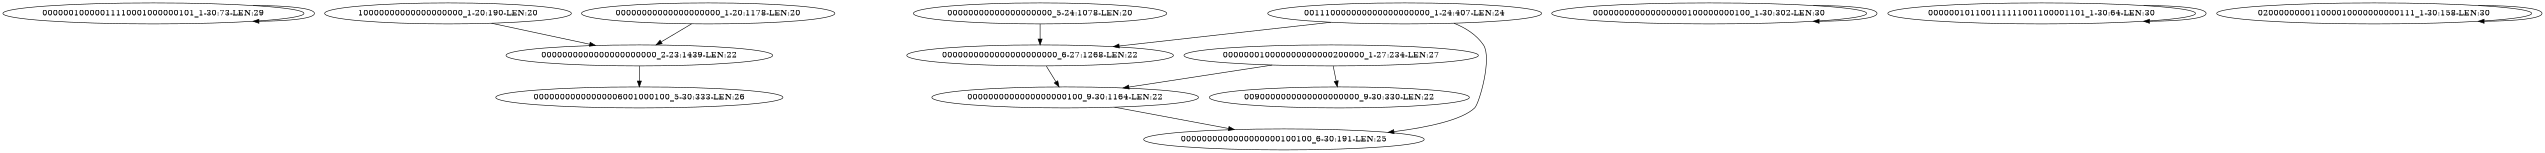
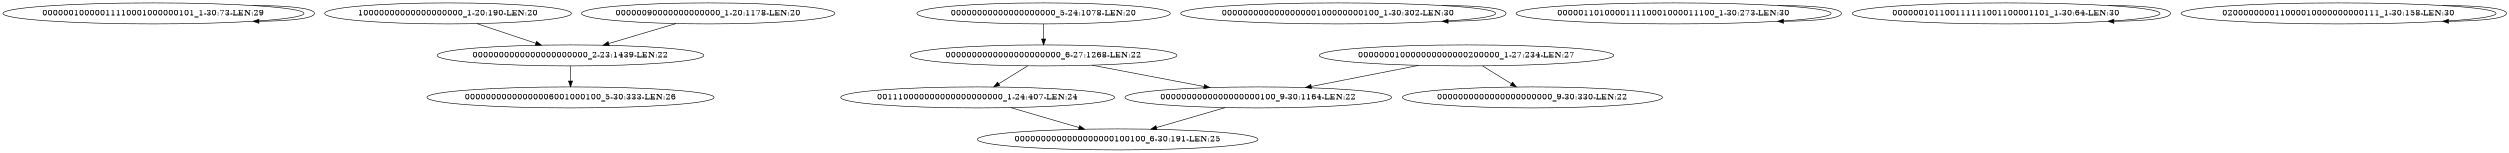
(708, 13) -> (708, 13)
none -> (1674, 13)
(1225, 34) -> (1013, 75)
(1339, 97) -> (1532, 97)
